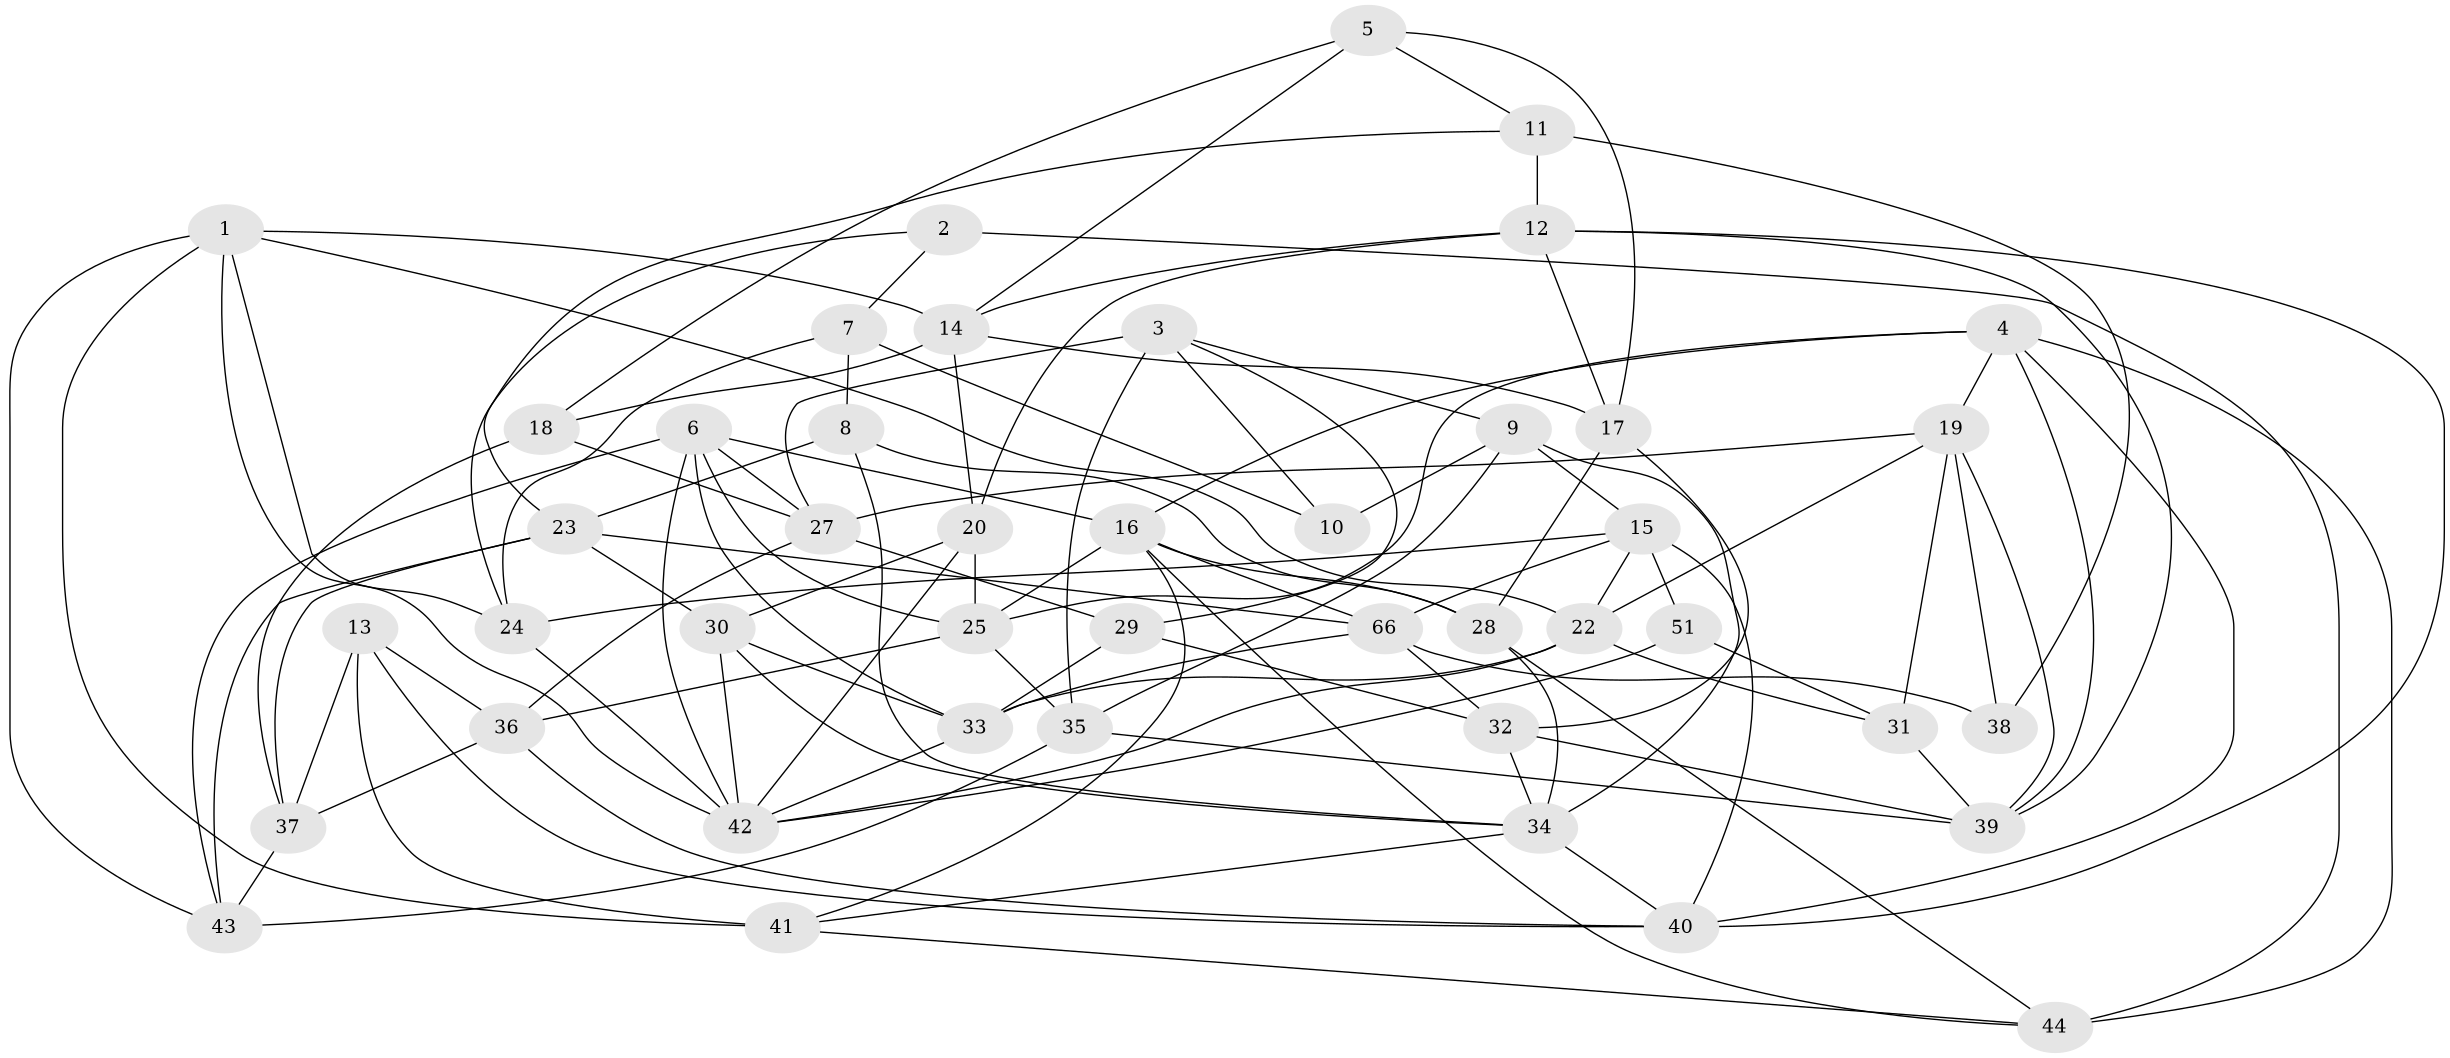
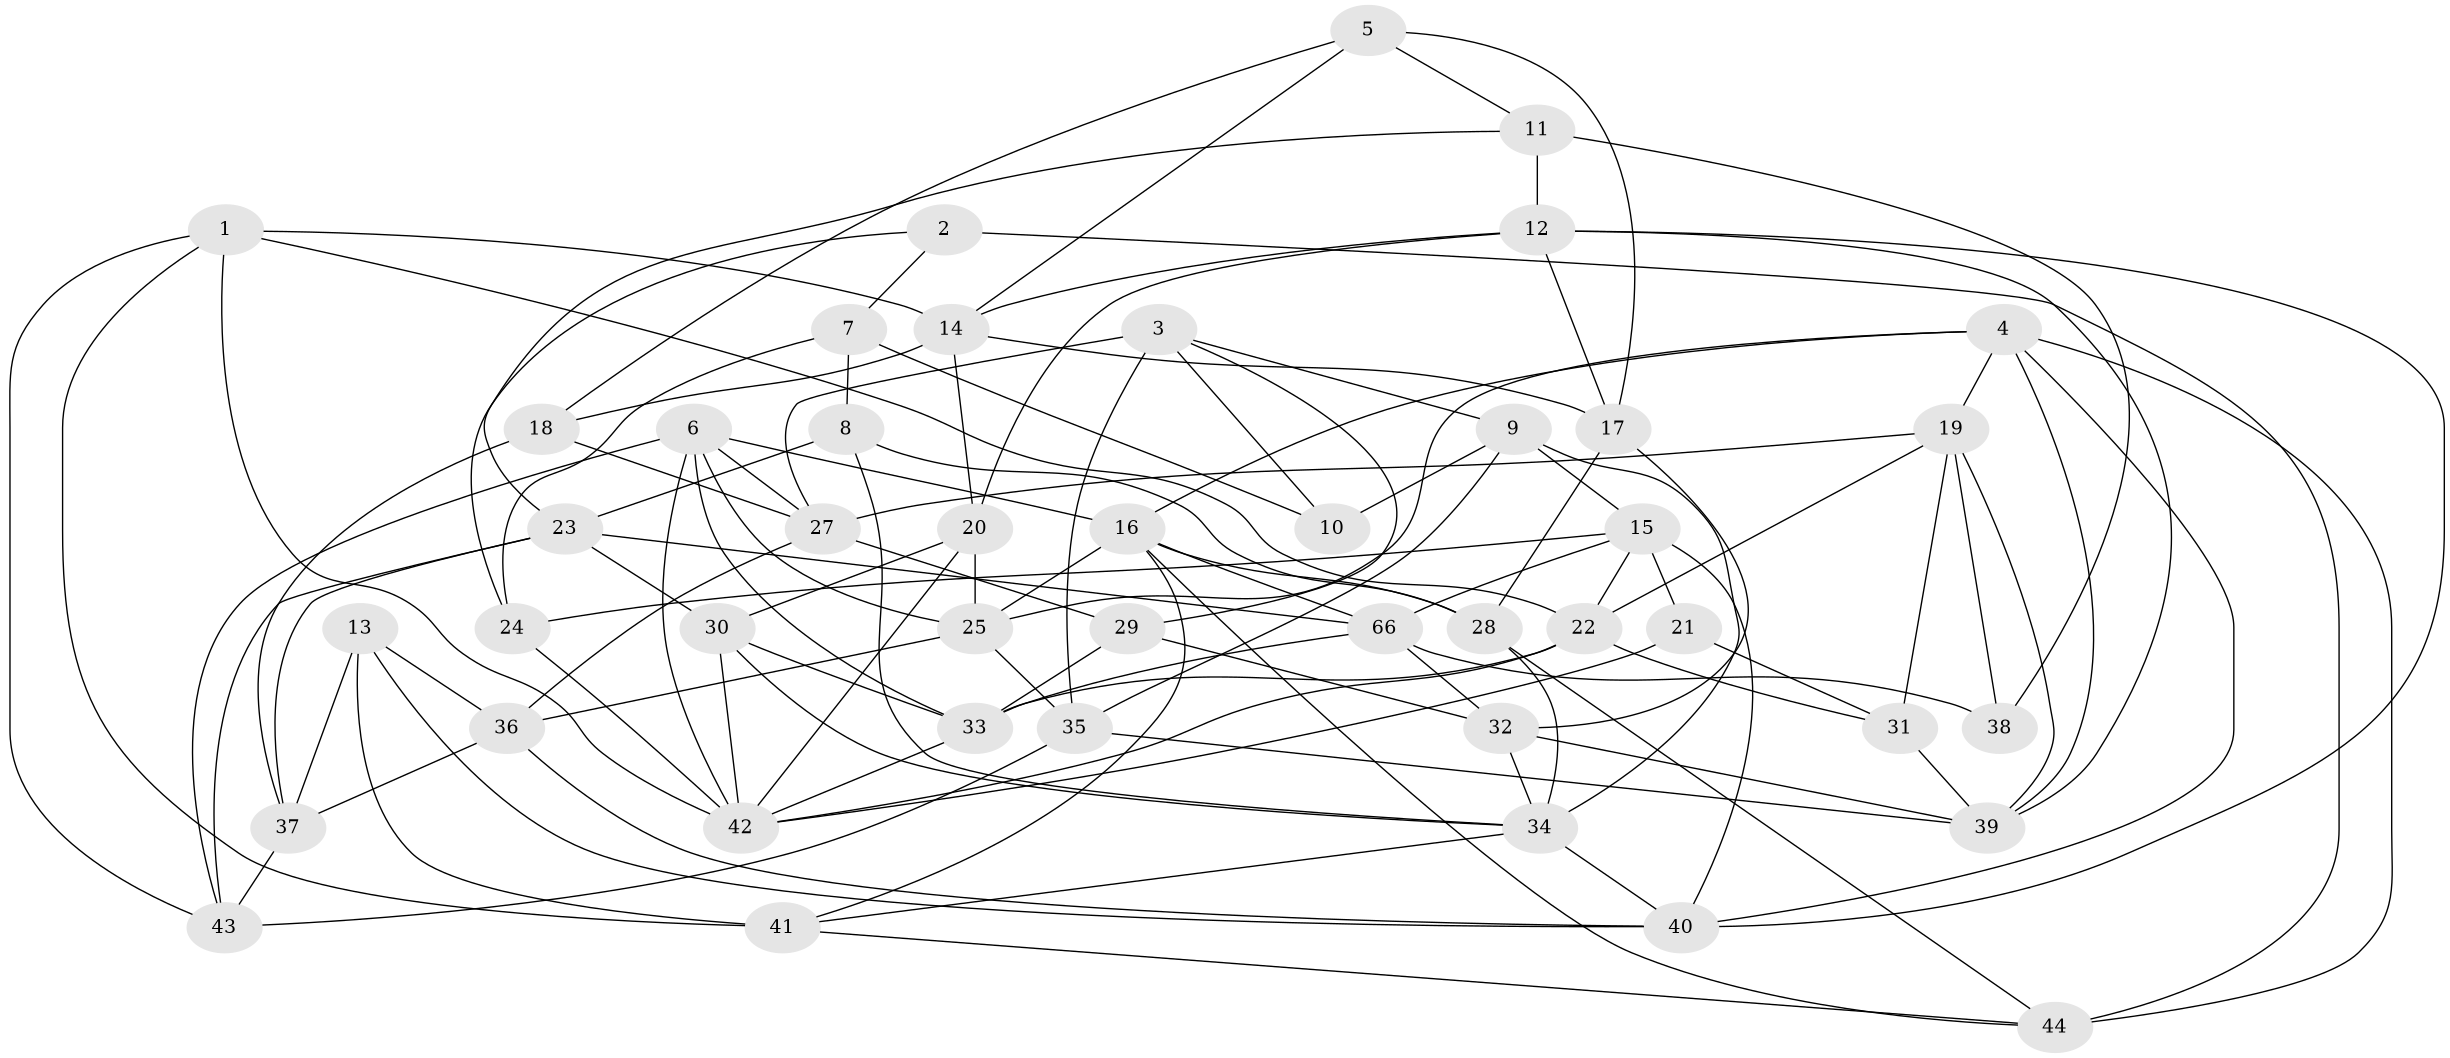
(296, 493) -> none
(1684, 629) -> (1684, 629)
